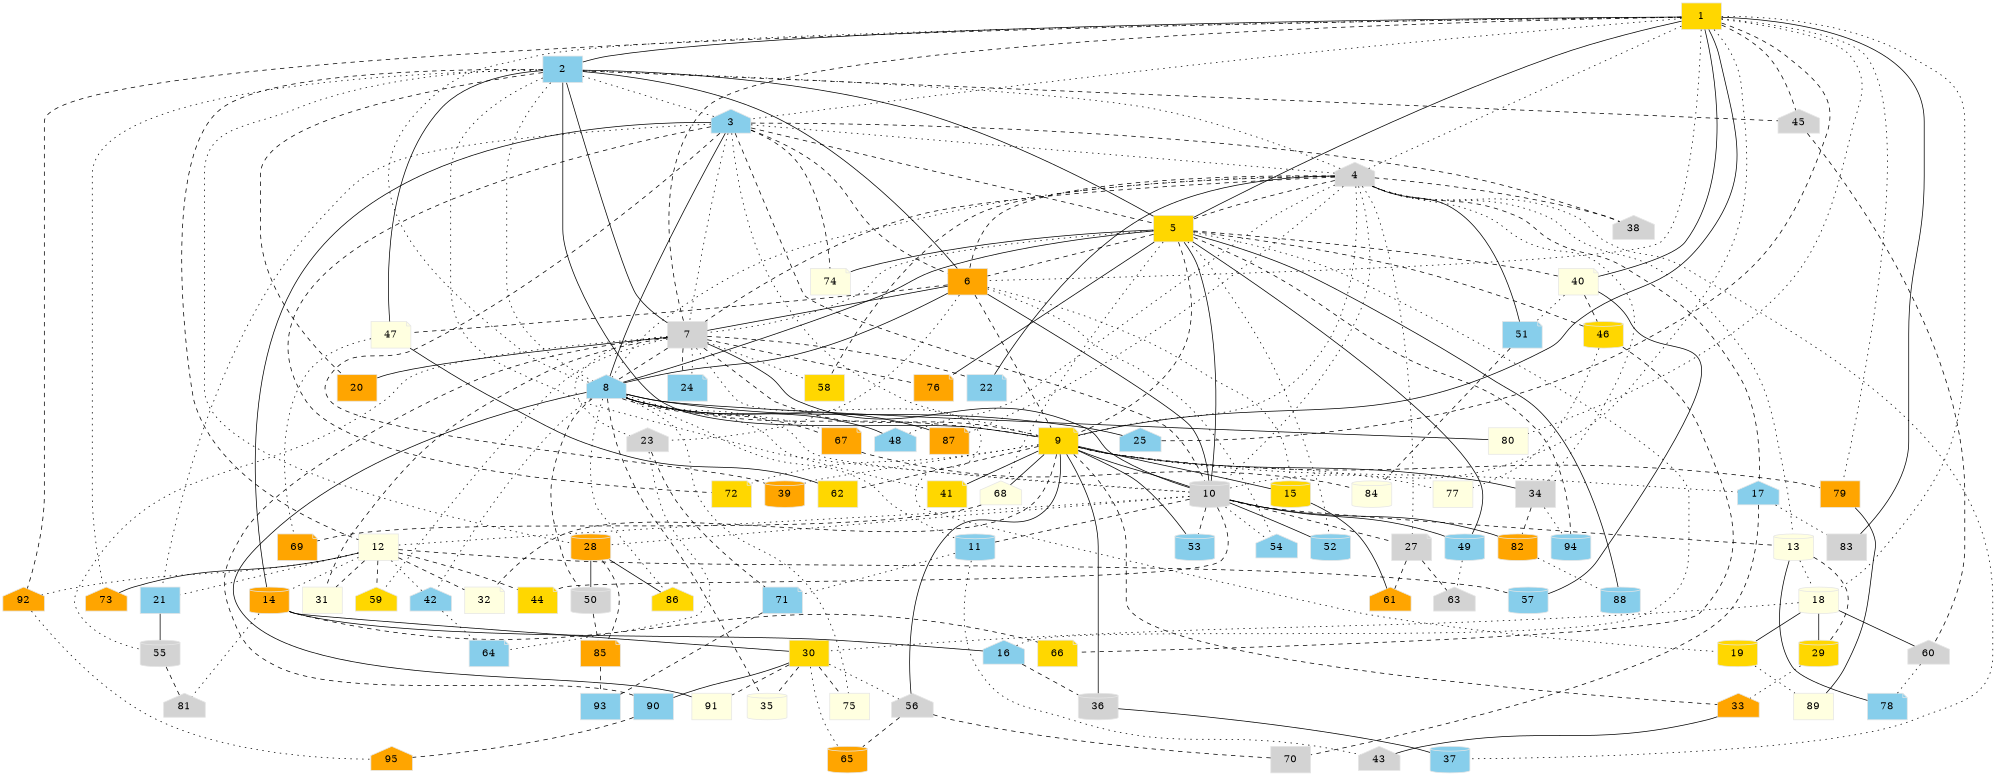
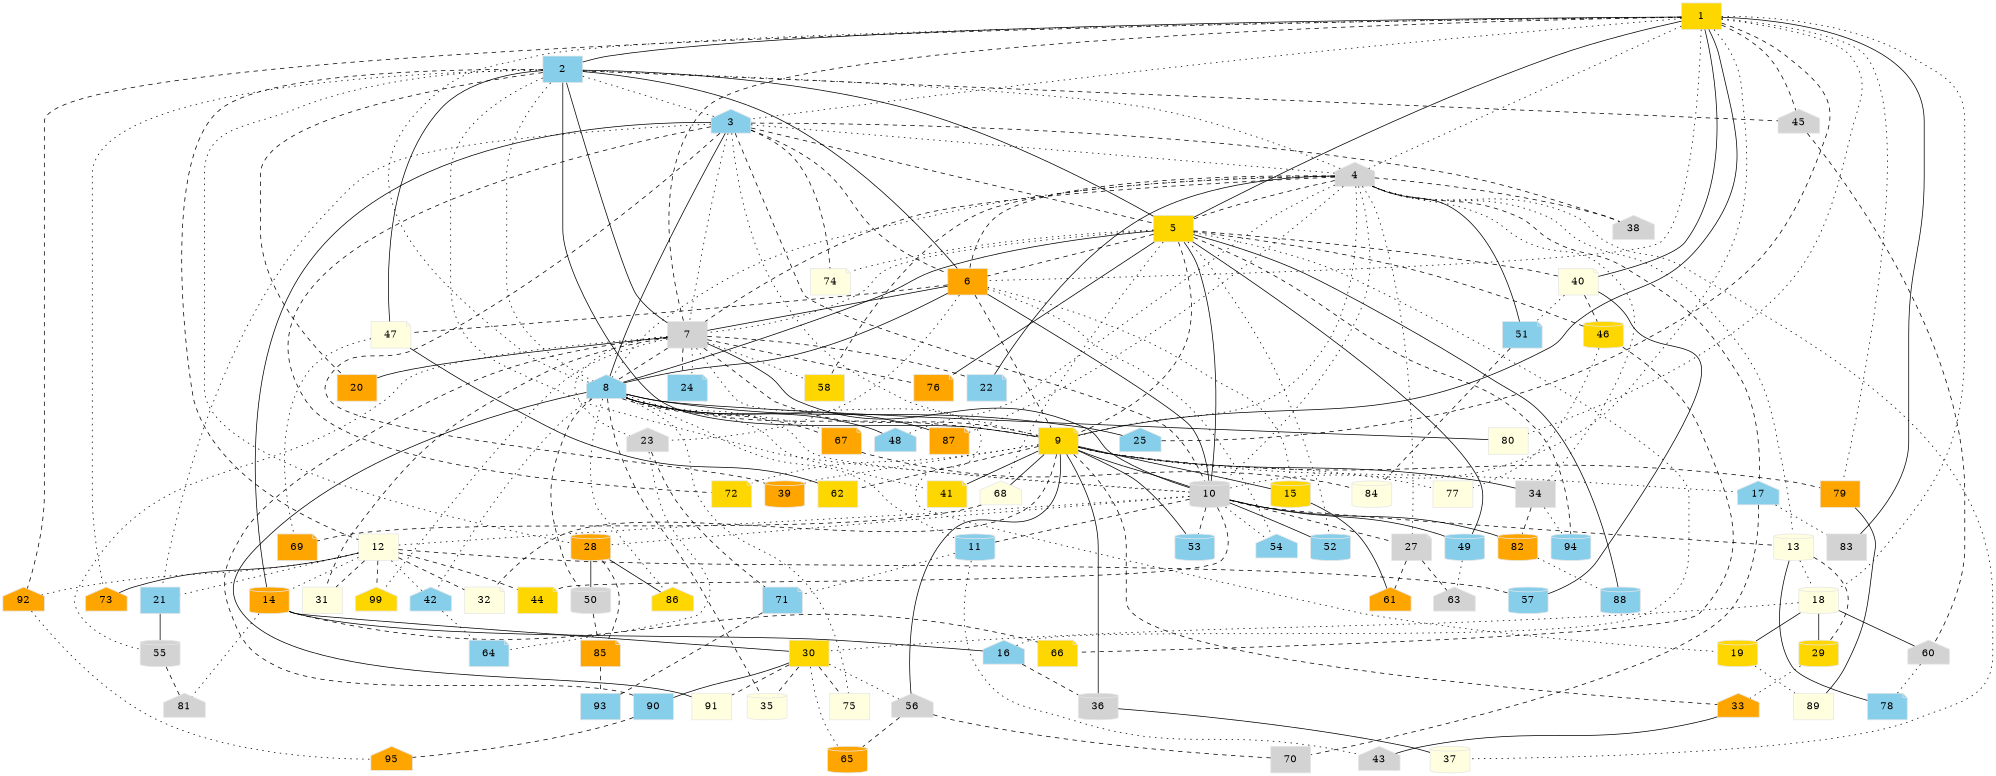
(1001, 243) -> (1001, 243)
(376, 600) -> (376, 600)
(1450, 760) -> (1450, 760)
